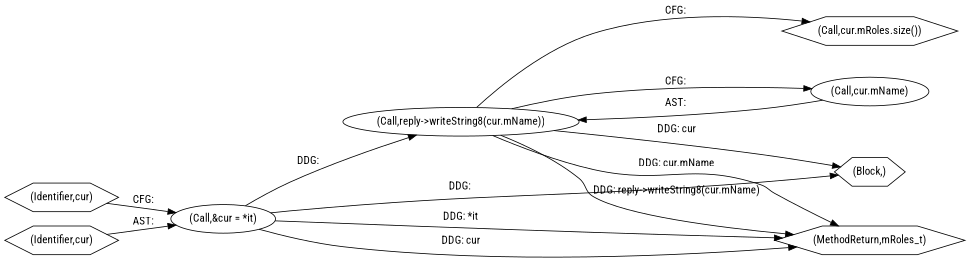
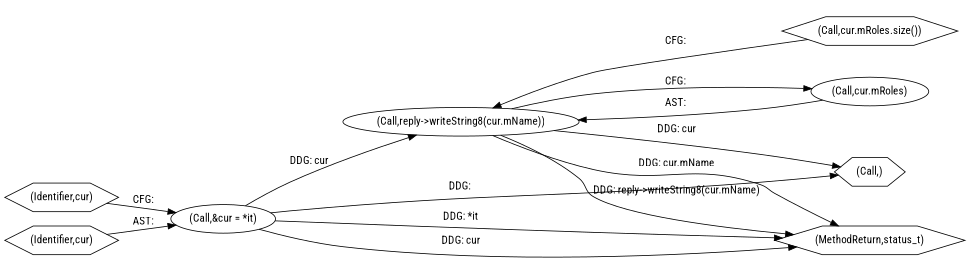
(628, 25) -> (652, 62)
(870, 92) -> (870, 92)
(309, 161) -> (309, 161)
(870, 172) -> (870, 172)
(870, 240) -> (870, 240)
